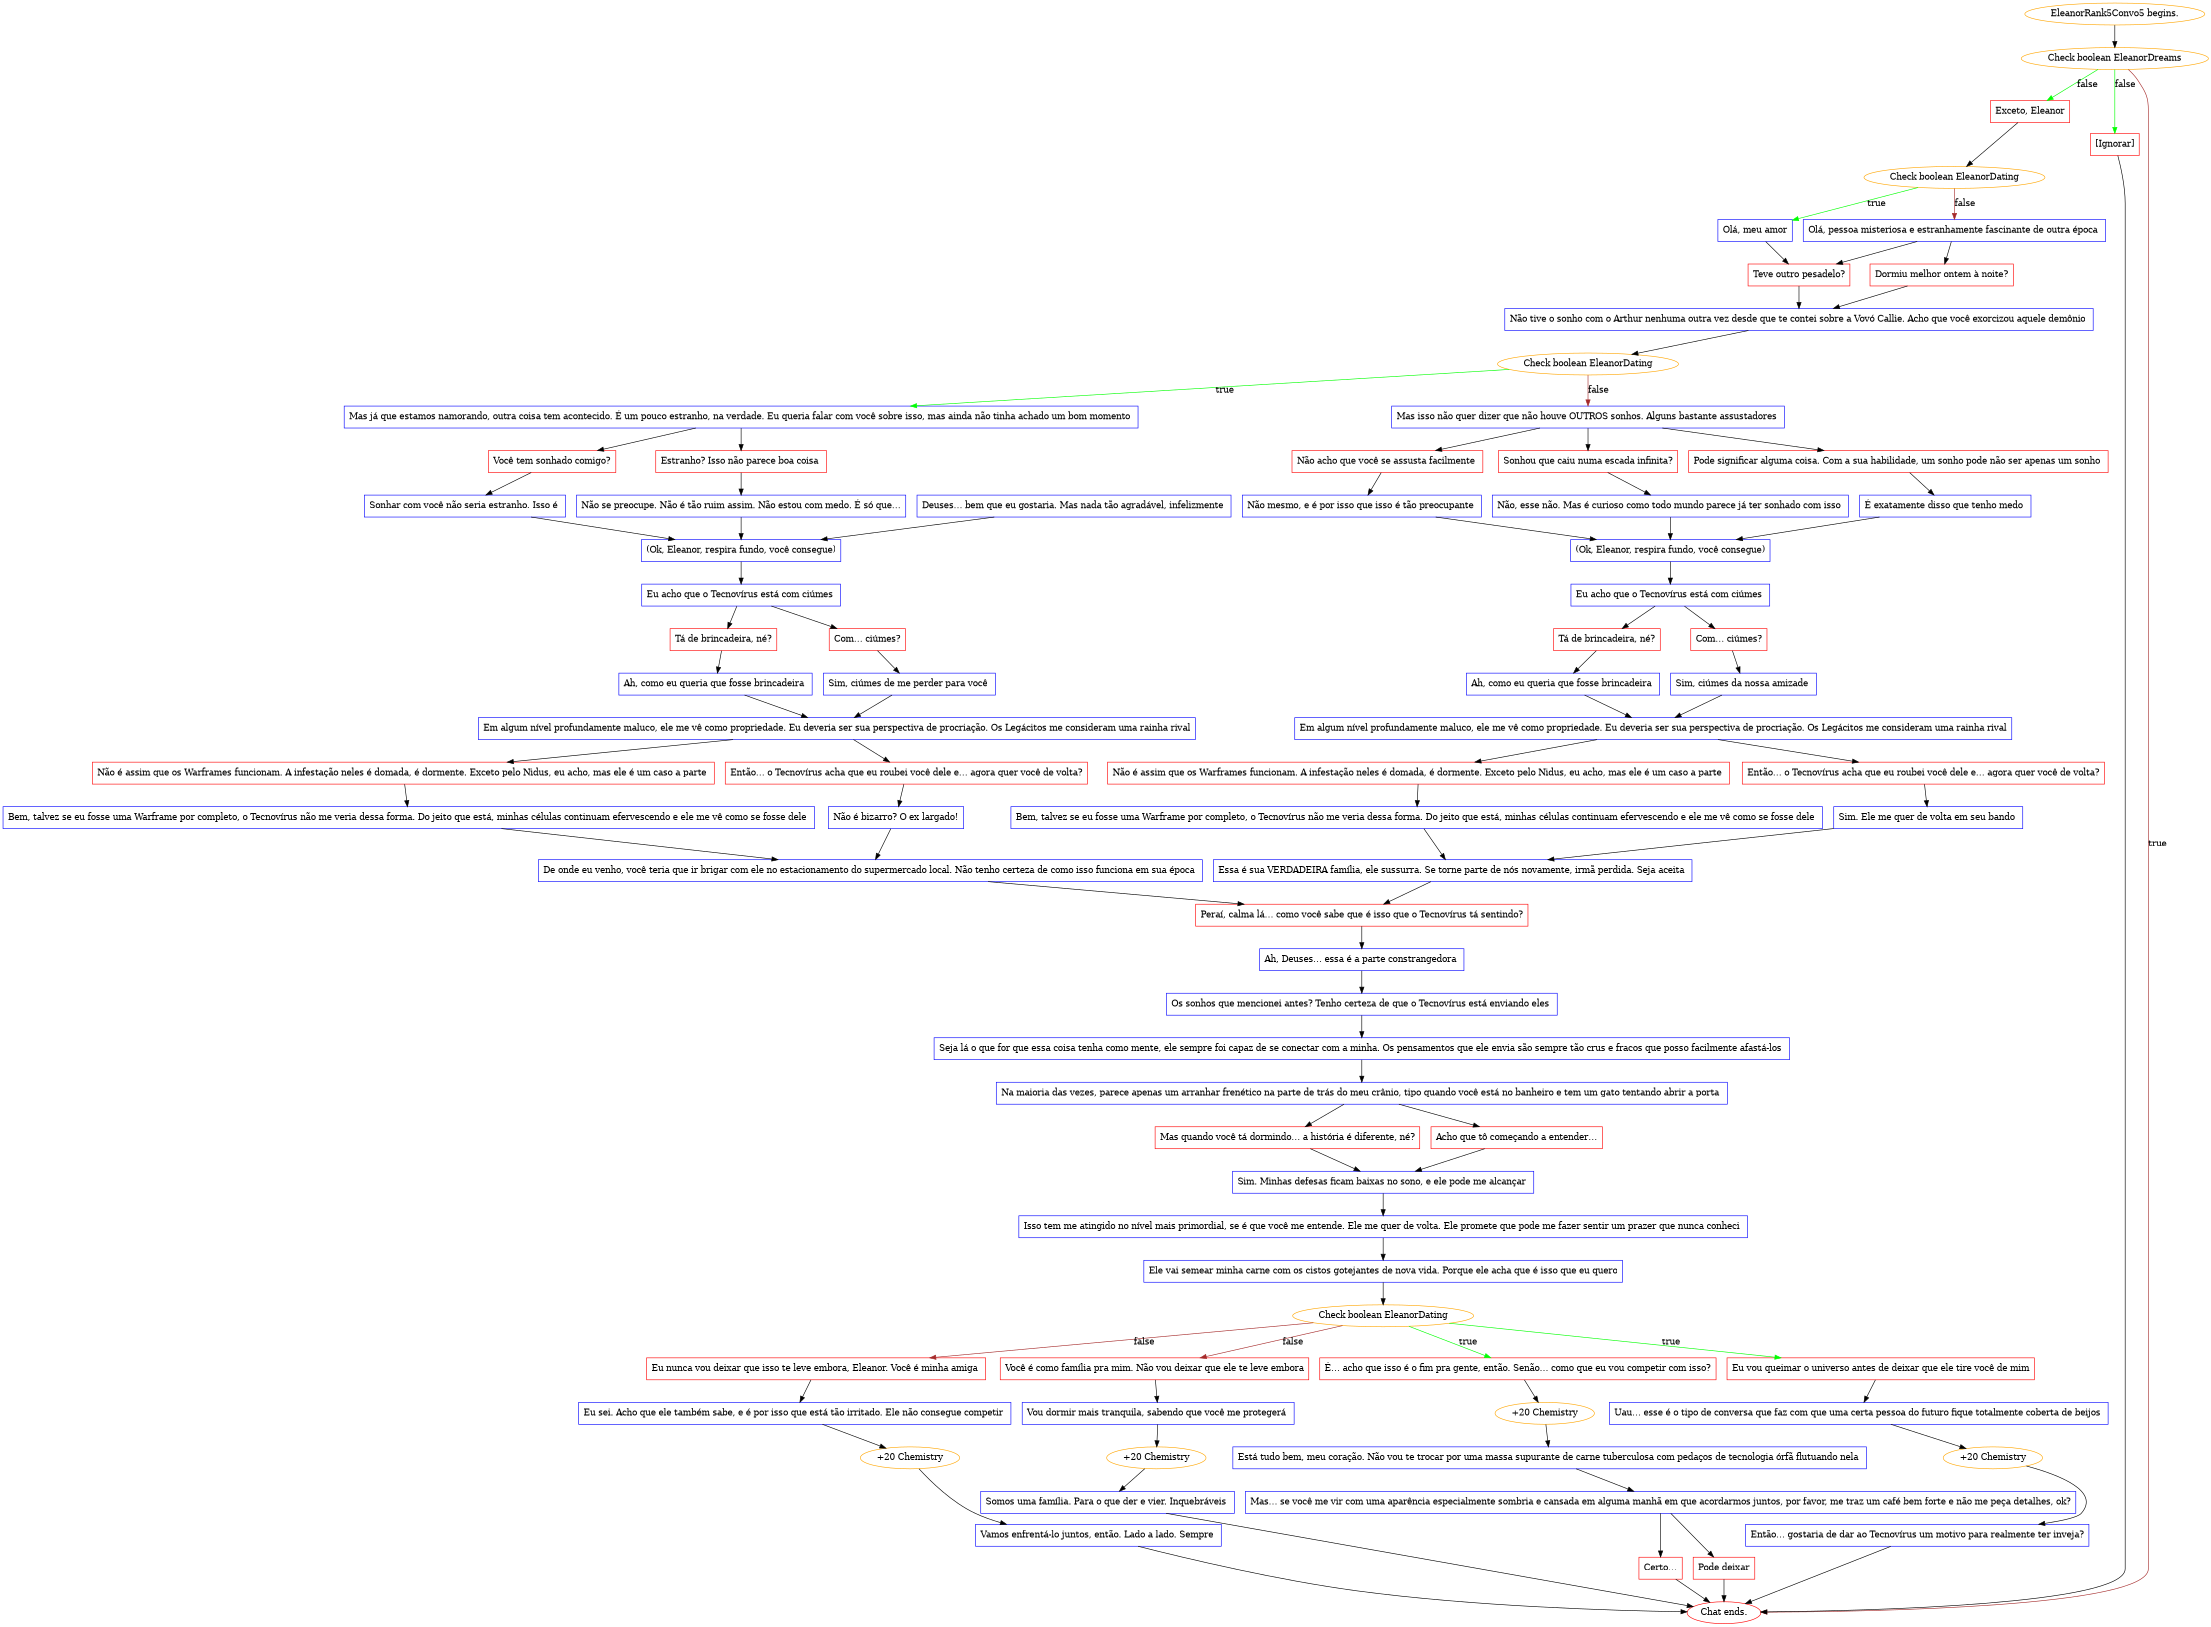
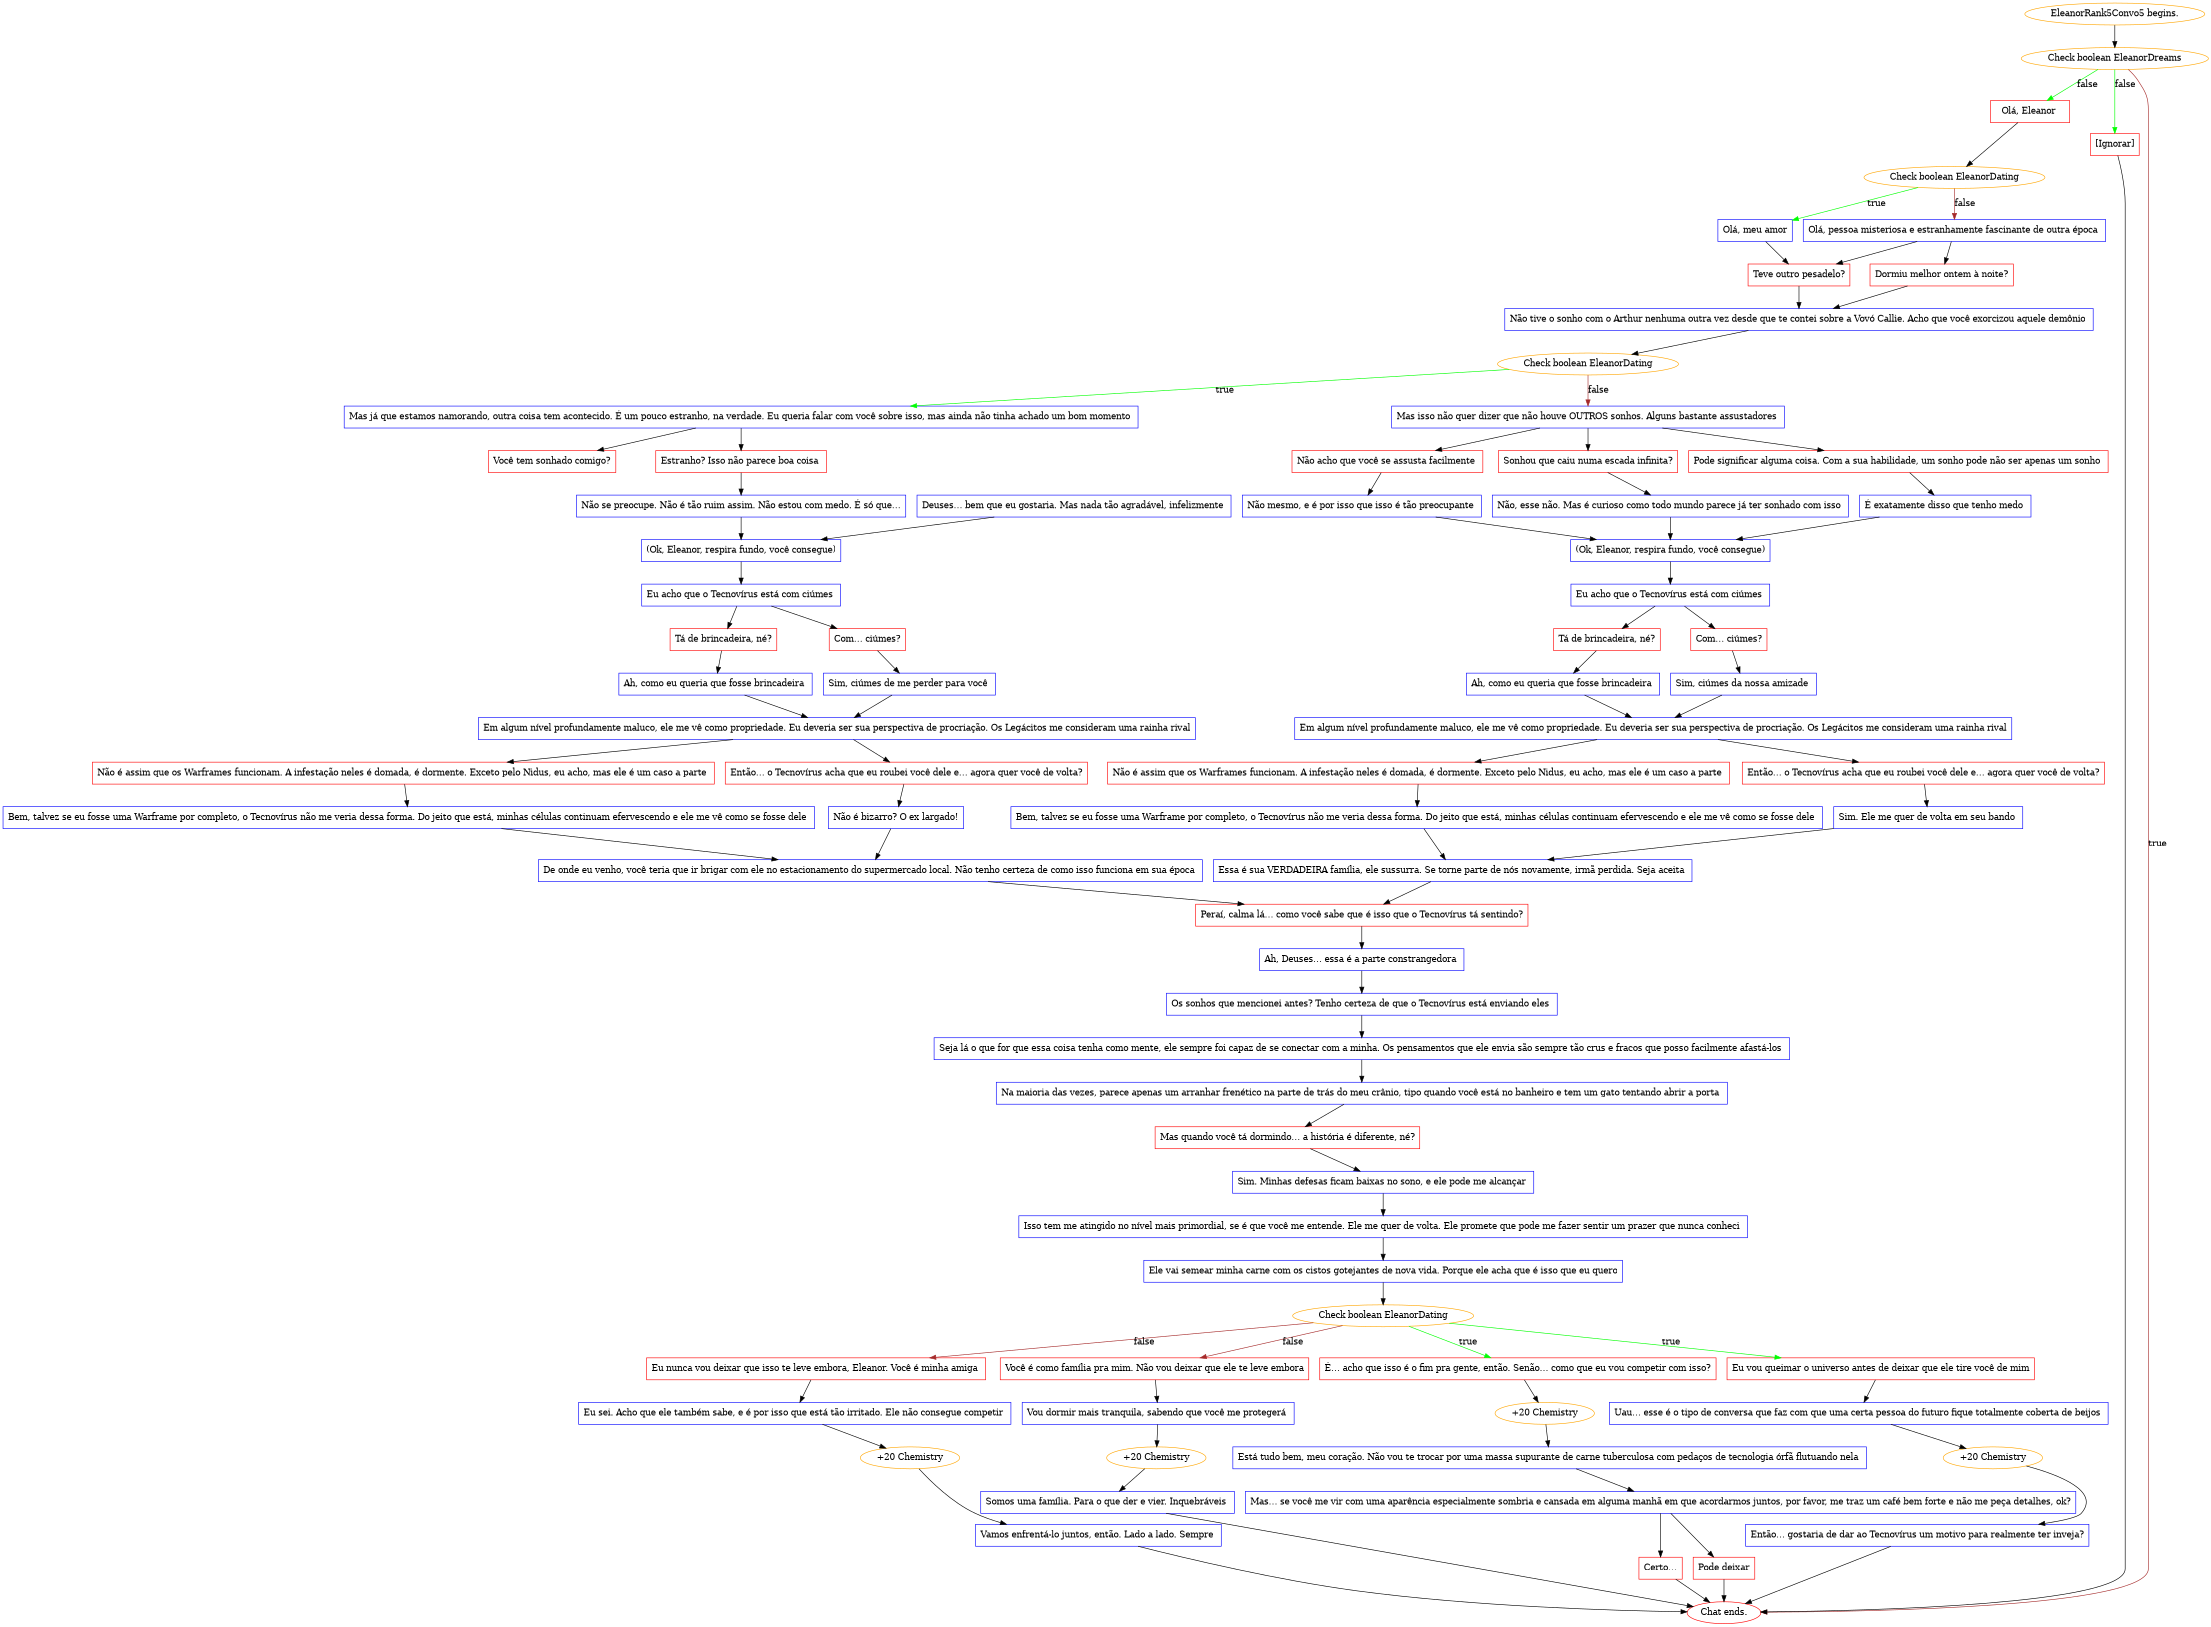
(2030, 112) -> (2030, 112)
(465, 506) -> none
(1517, 1138) -> none
